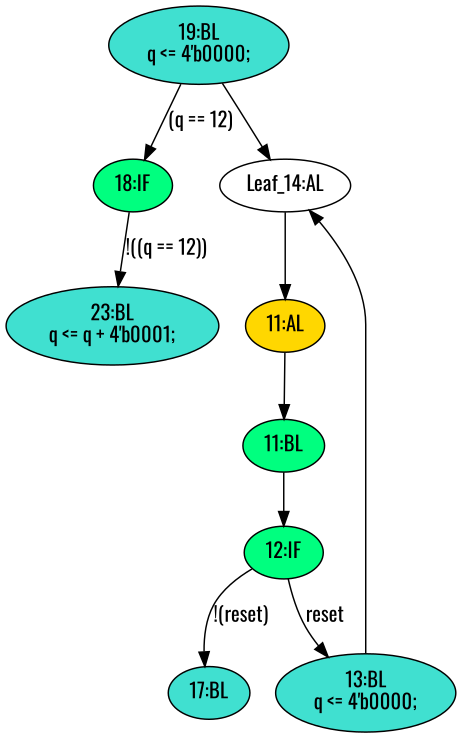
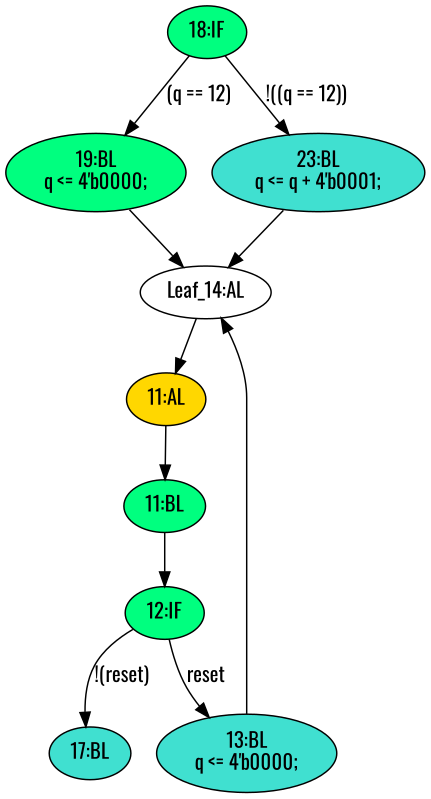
(199, 45) -> (96, 173)
(166, 115) -> (162, 90)
none -> (261, 233)
